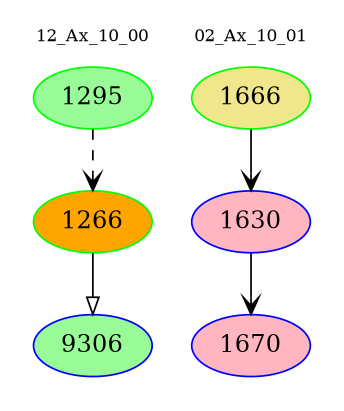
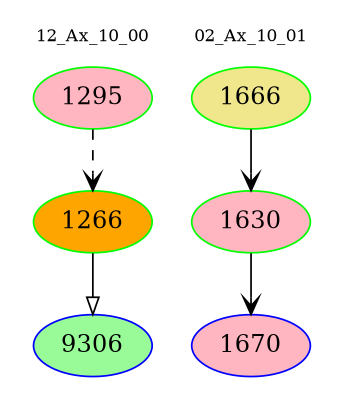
(93, 98) -> (93, 98)
(251, 222) -> (251, 222)
